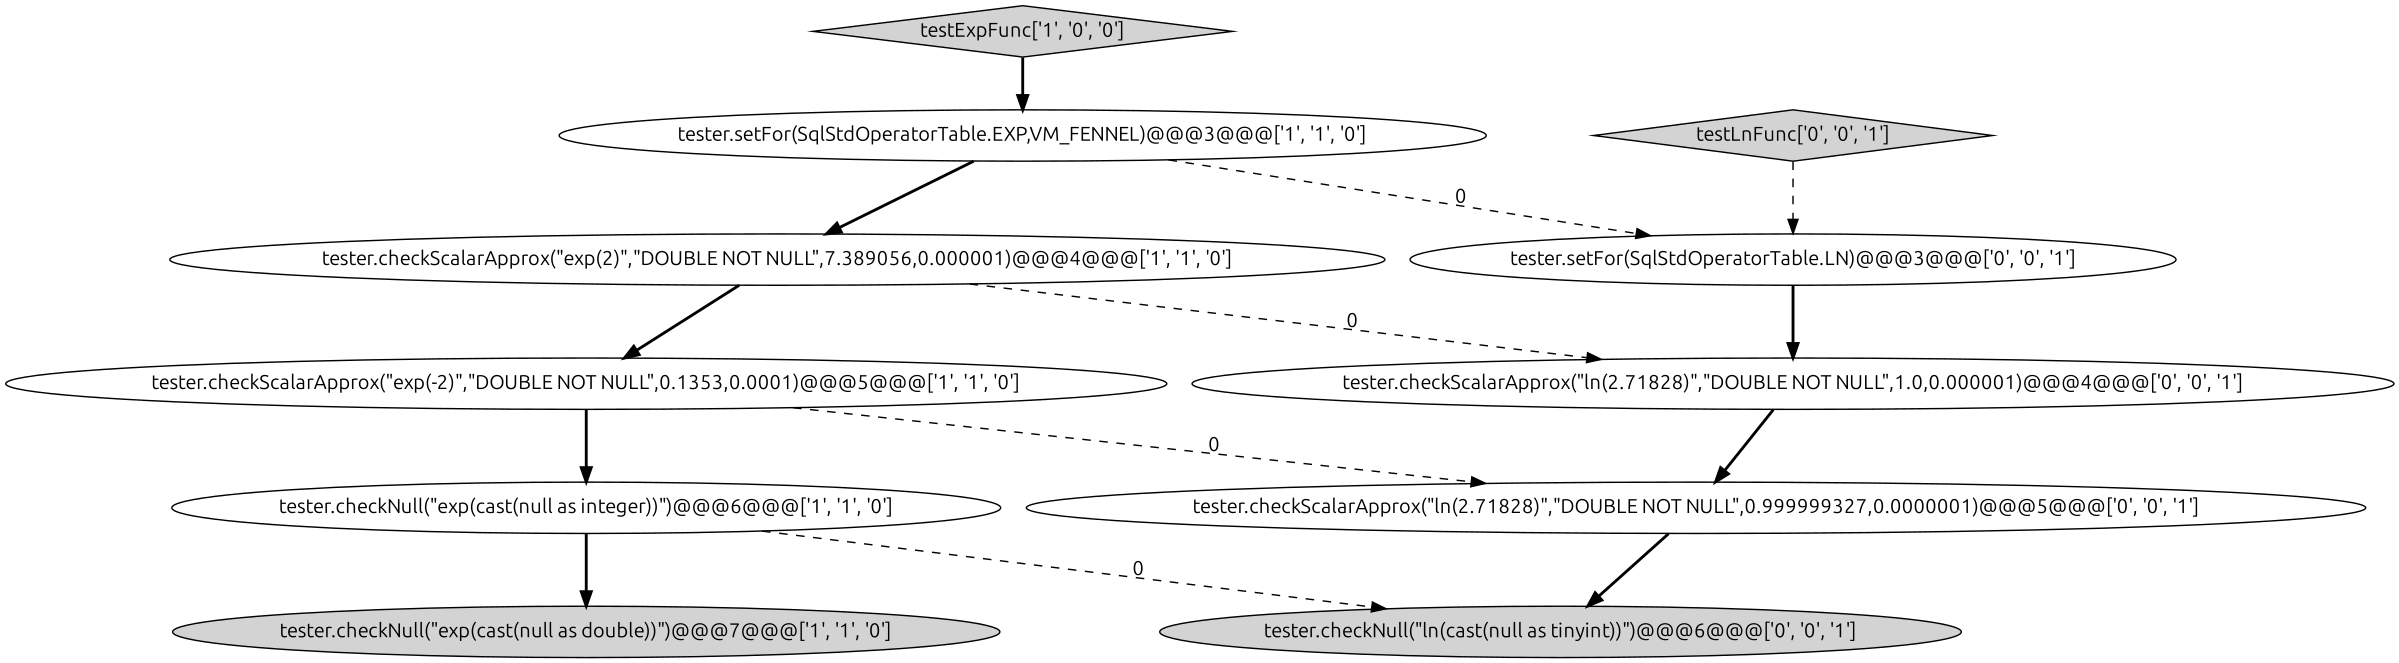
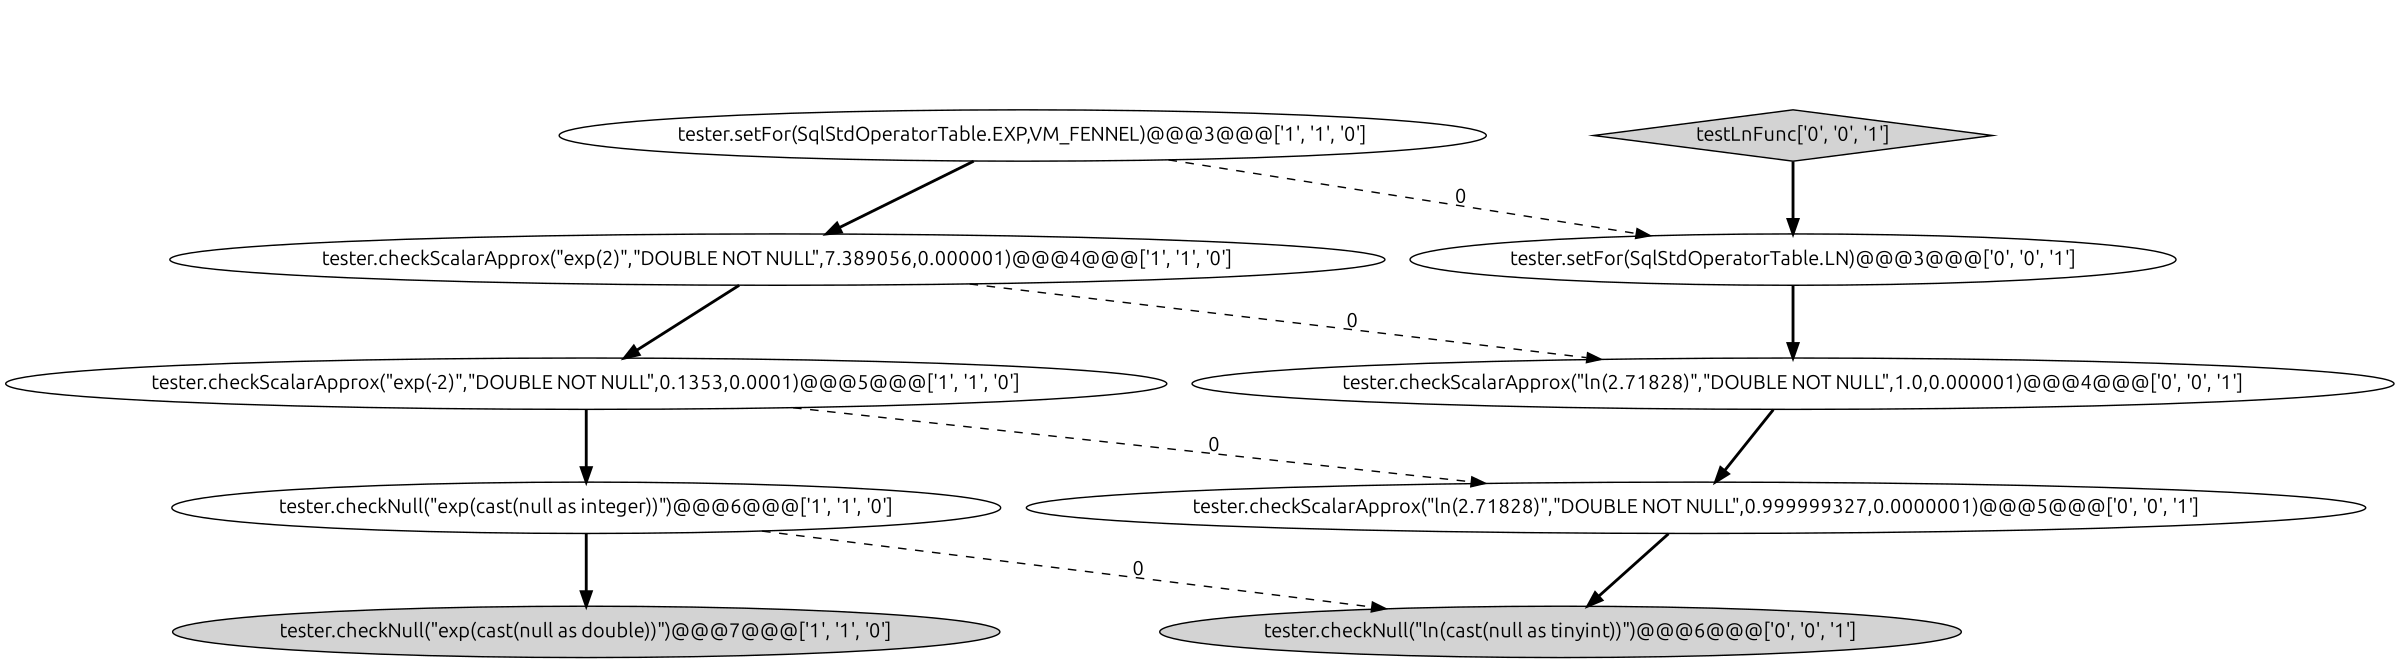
(1023, 31) -> none
(1793, 190) -> (1793, 190)
